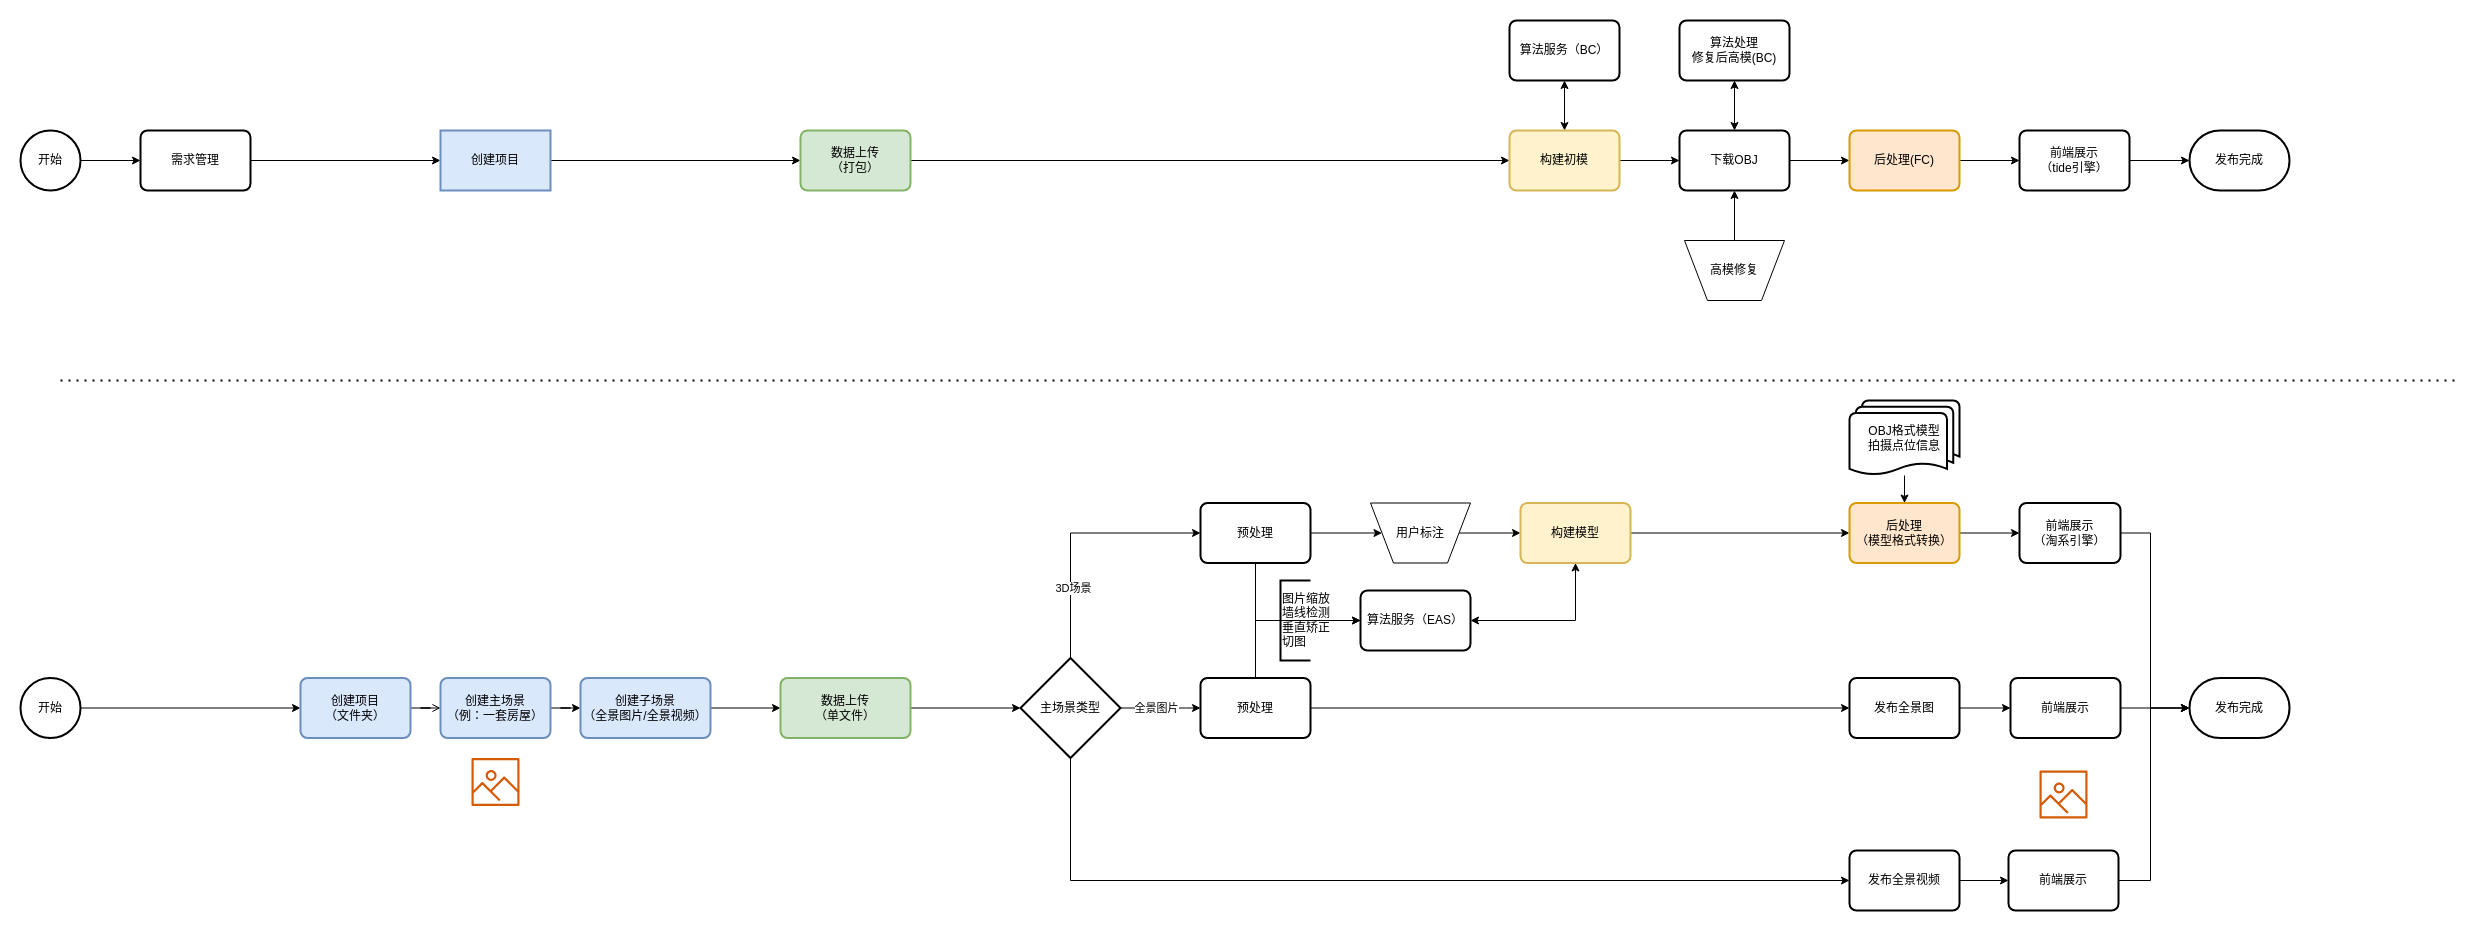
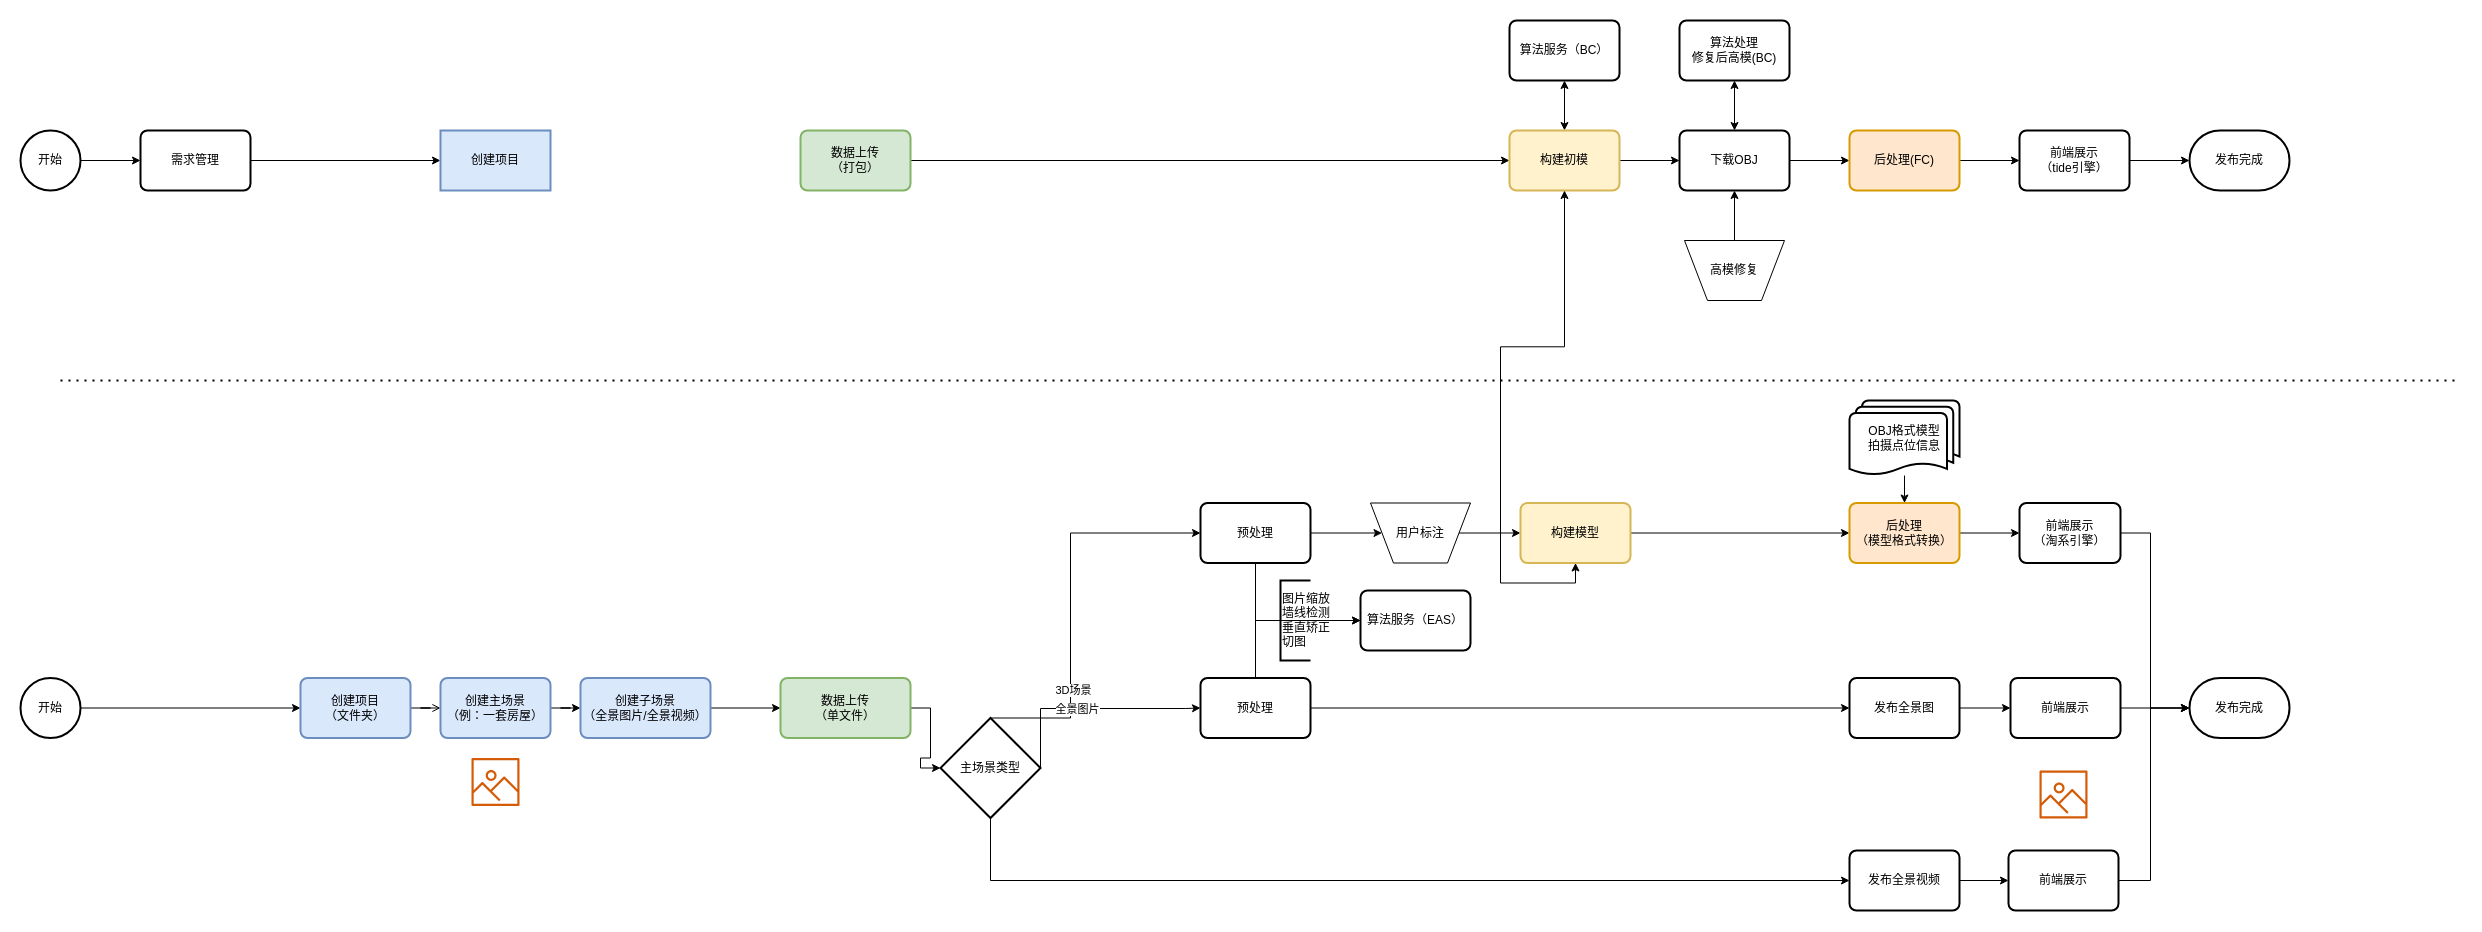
(672, 161) -> none
(1546, 621) -> (1501, 397)
(1071, 708) -> (991, 768)
